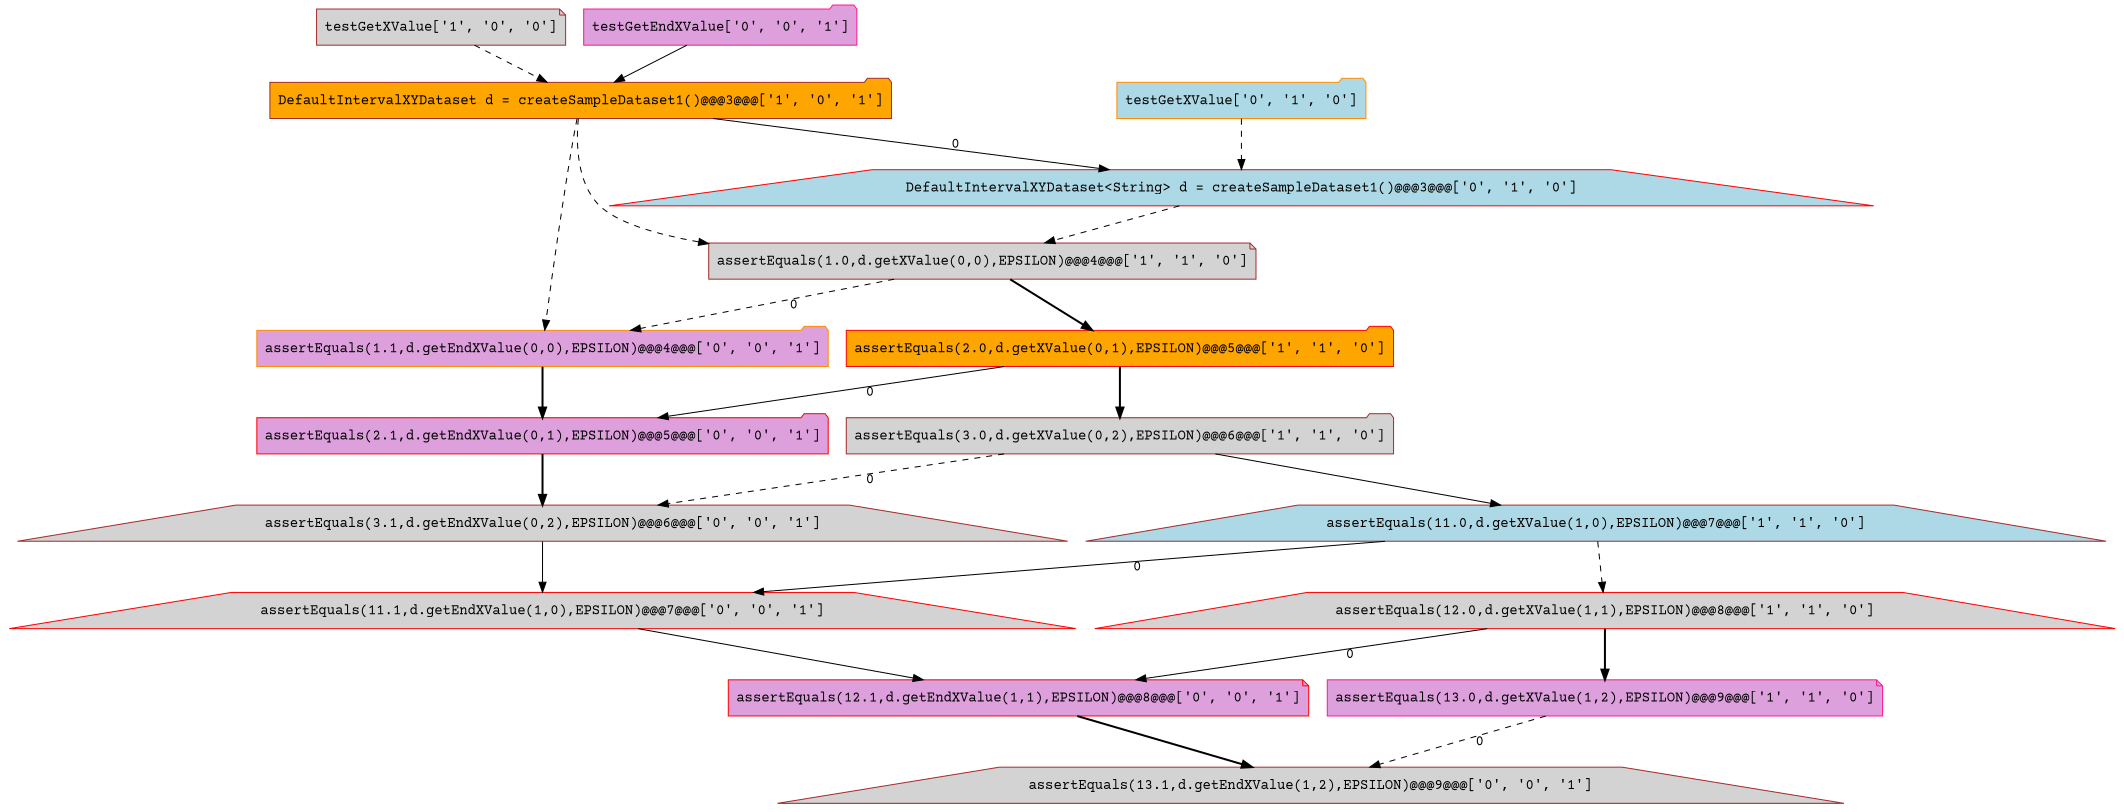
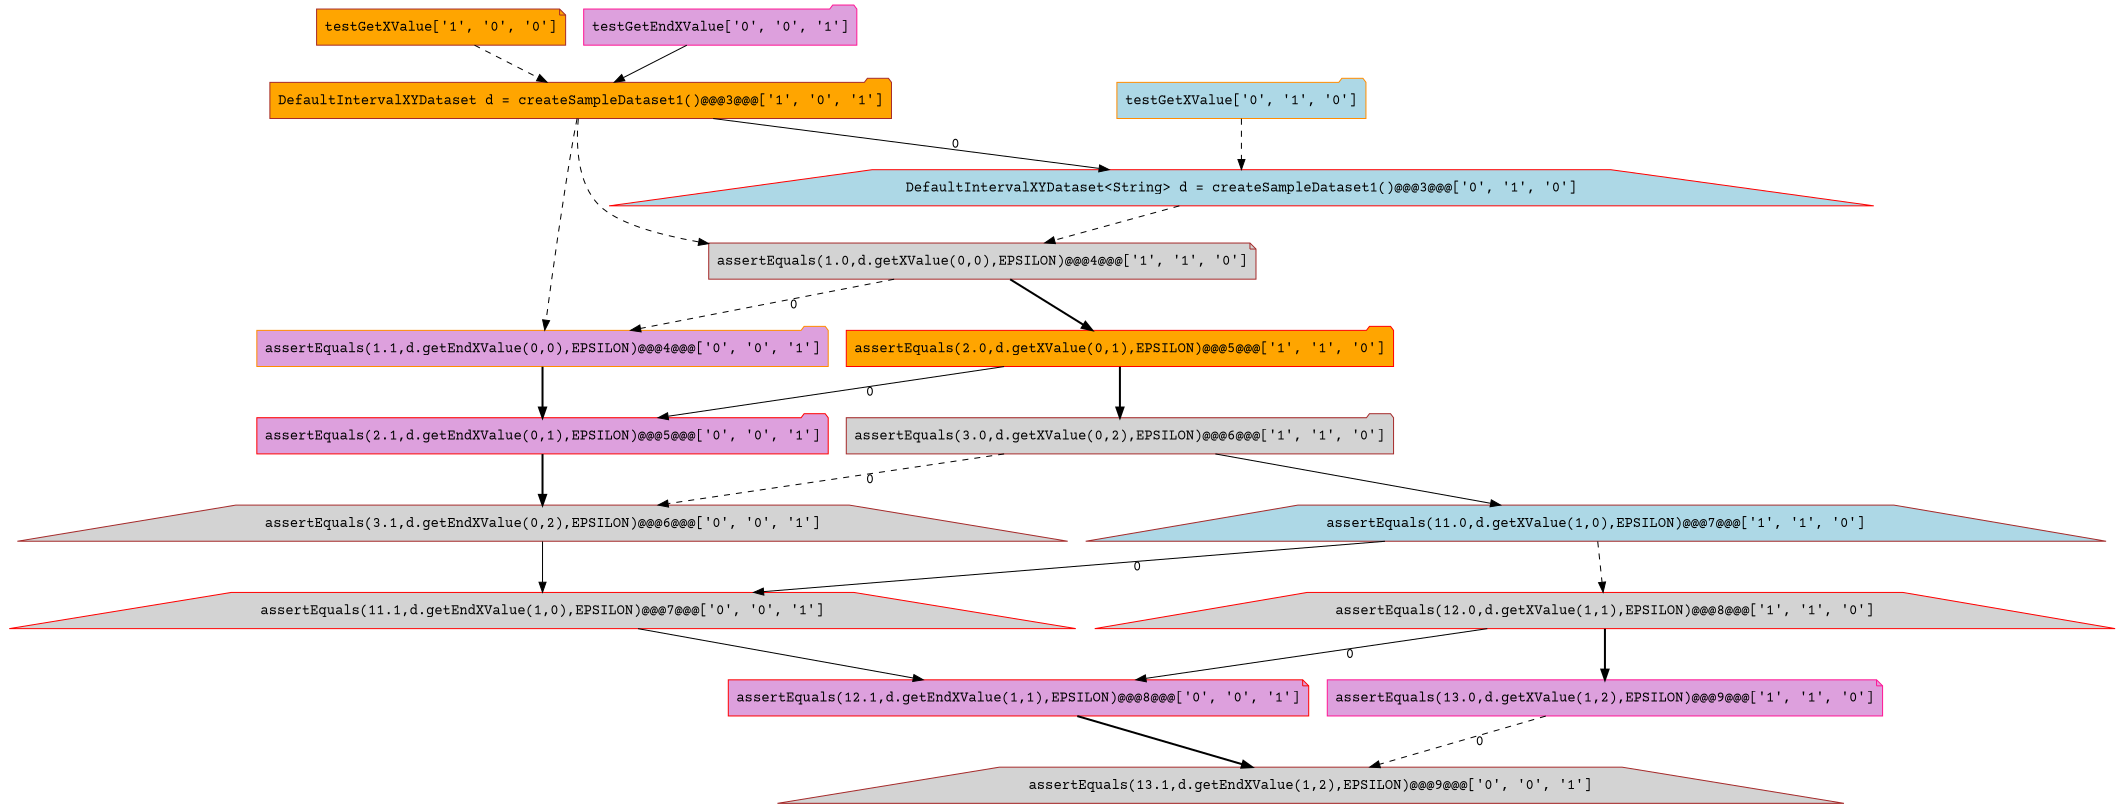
(441, 27) -> (441, 27)
